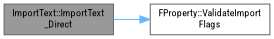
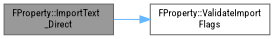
(59, 19) -> (59, 19)
